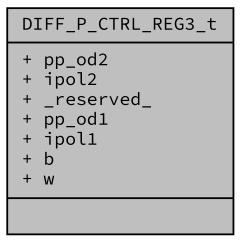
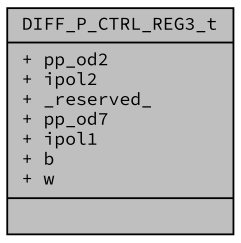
(66, 119) -> (66, 119)
